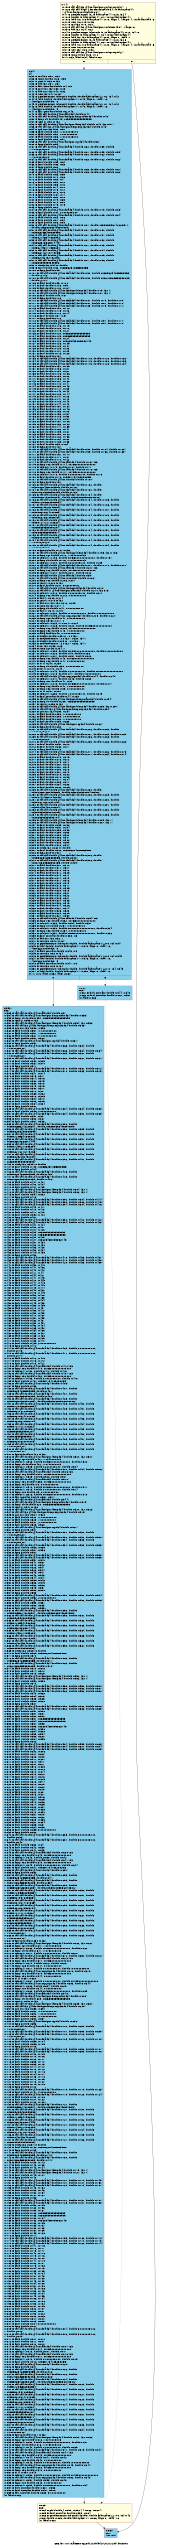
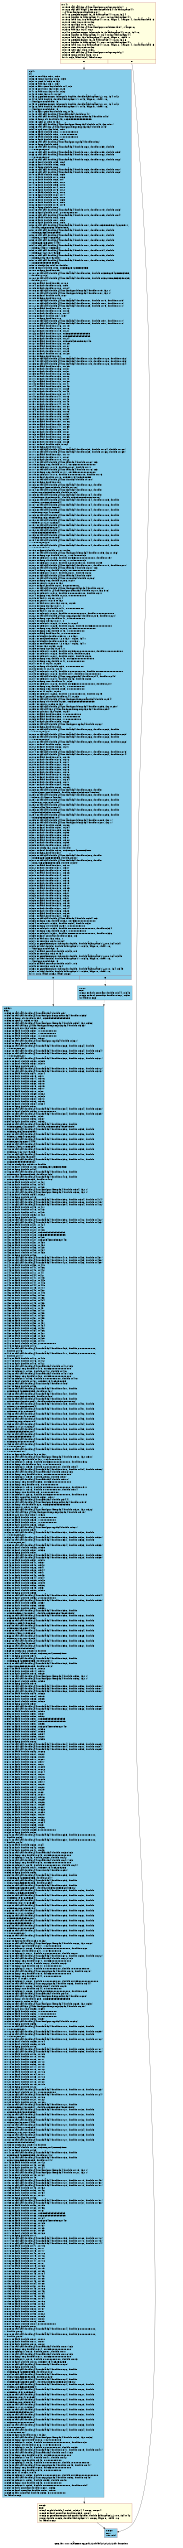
(120, 1752) -> (104, 1002)
